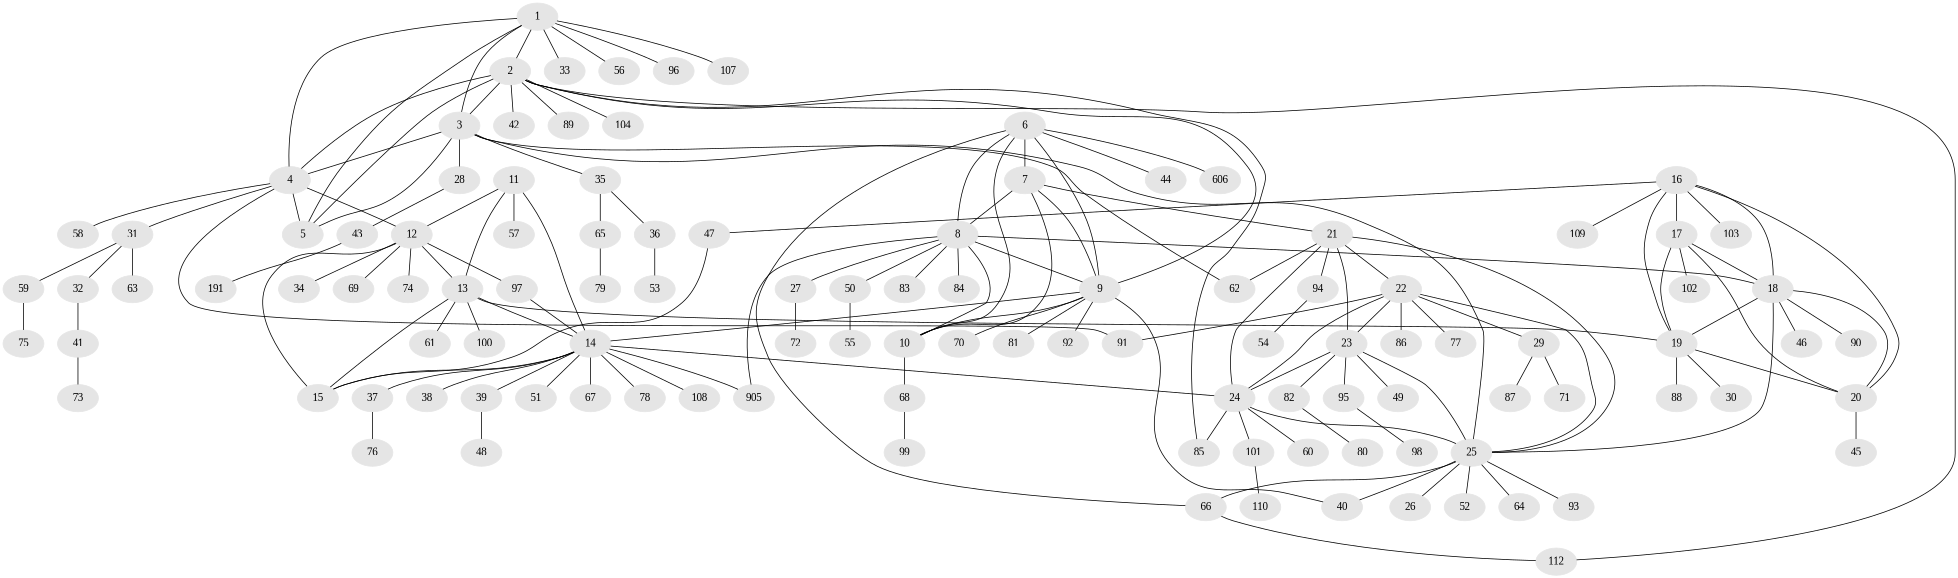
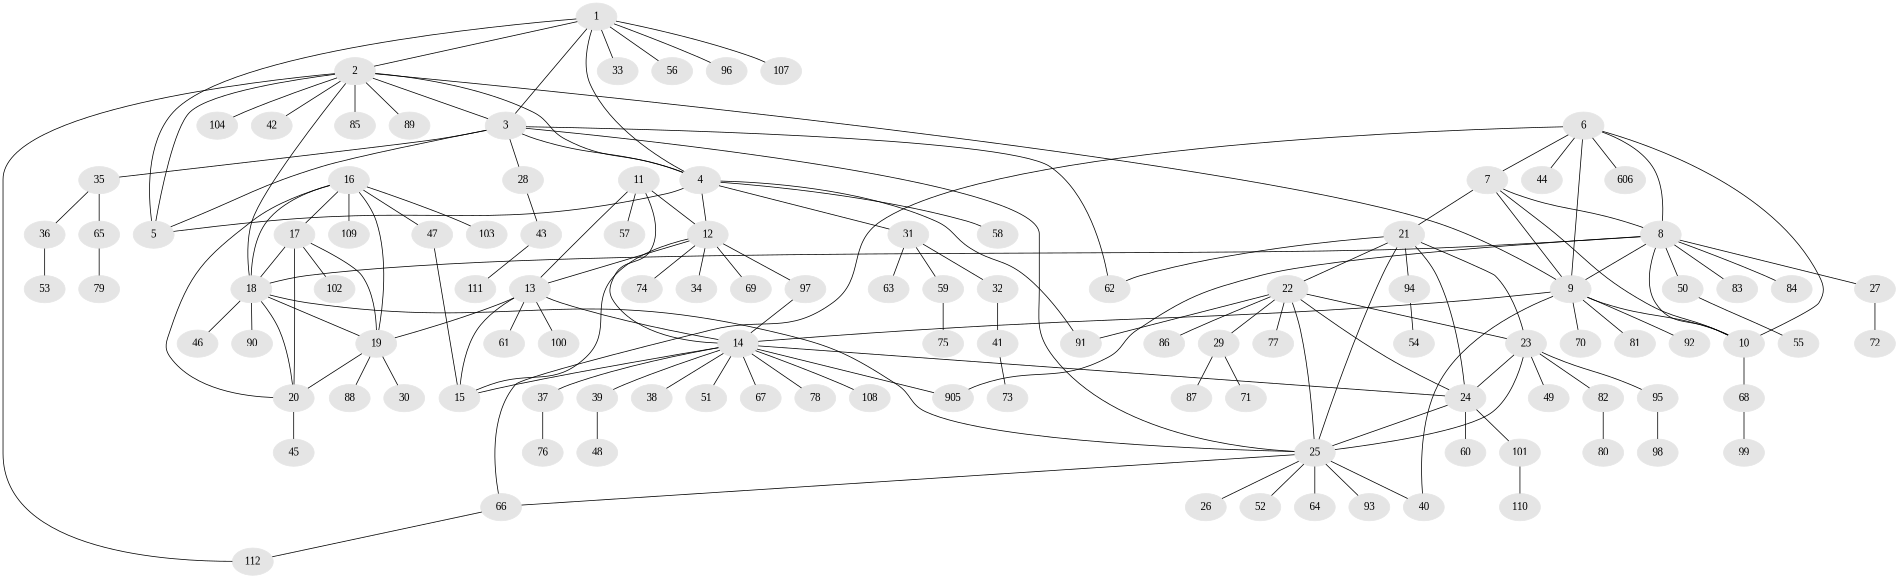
none -> (279, 172)
(216, 289) -> (475, 289)
(1217, 425) -> none
